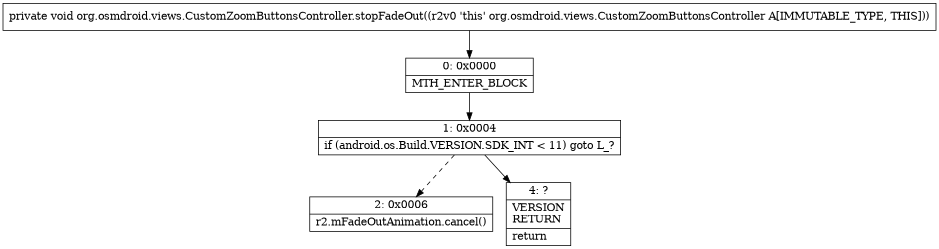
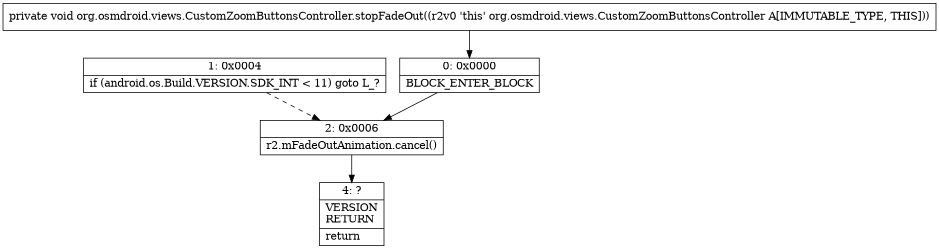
(470, 84) -> (470, 84)
(470, 103) -> (414, 105)
(495, 166) -> (352, 165)
